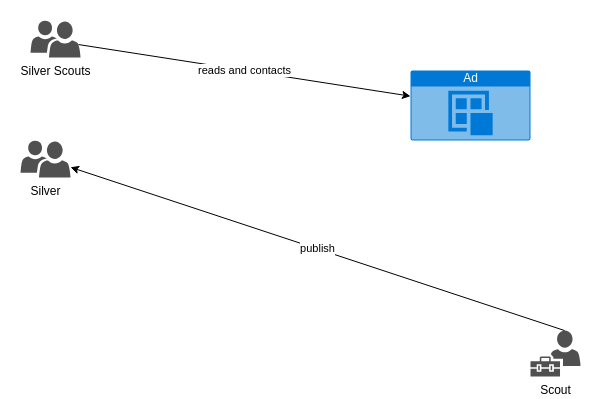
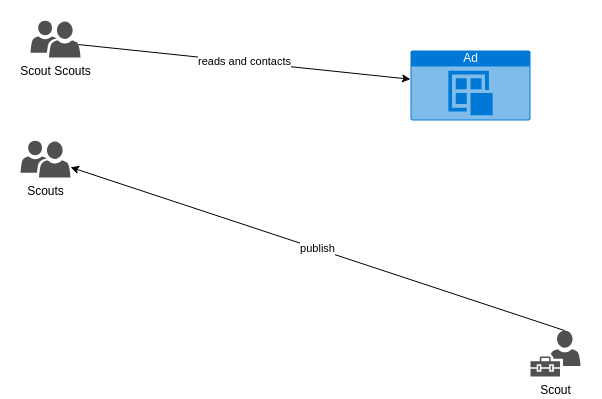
(56, 72) -> (56, 72)
(471, 106) -> (471, 86)
(46, 192) -> (46, 192)
